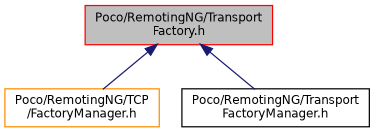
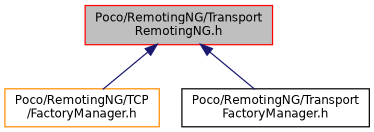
(179, 25) -> (179, 25)
